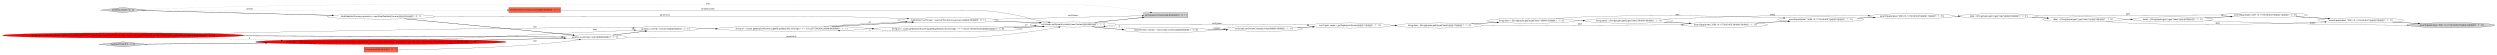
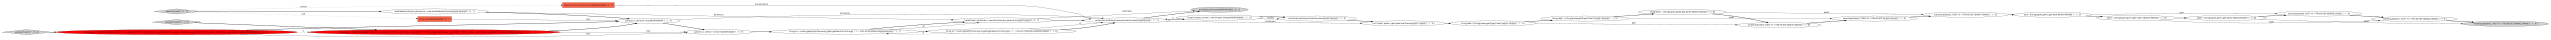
(646, 5) -> (305, 15)
(1166, 15) -> (1219, 10)
none -> (27, 32)
